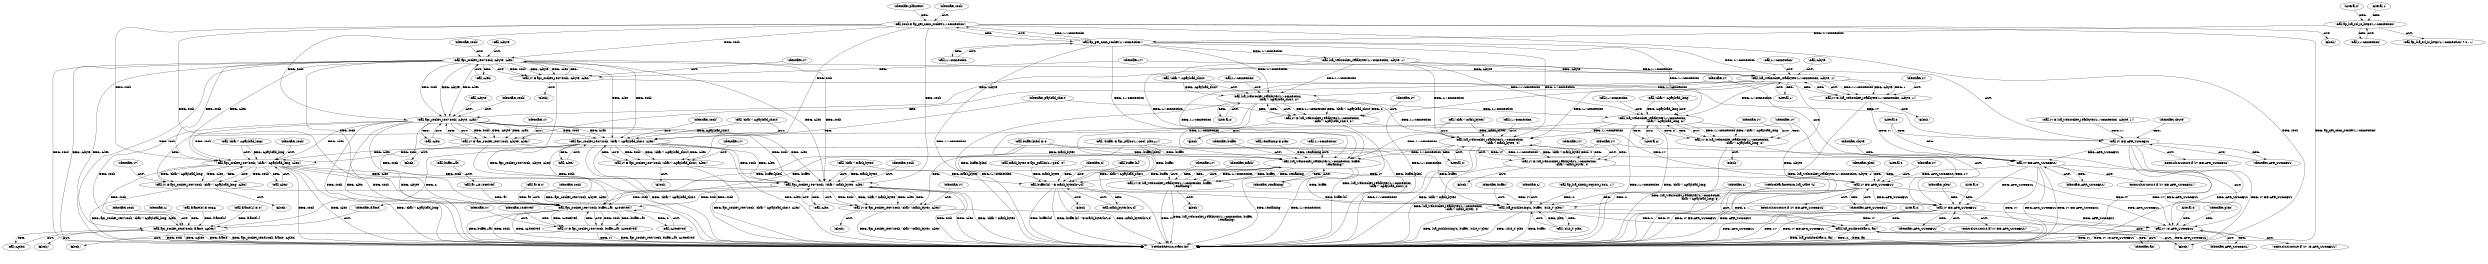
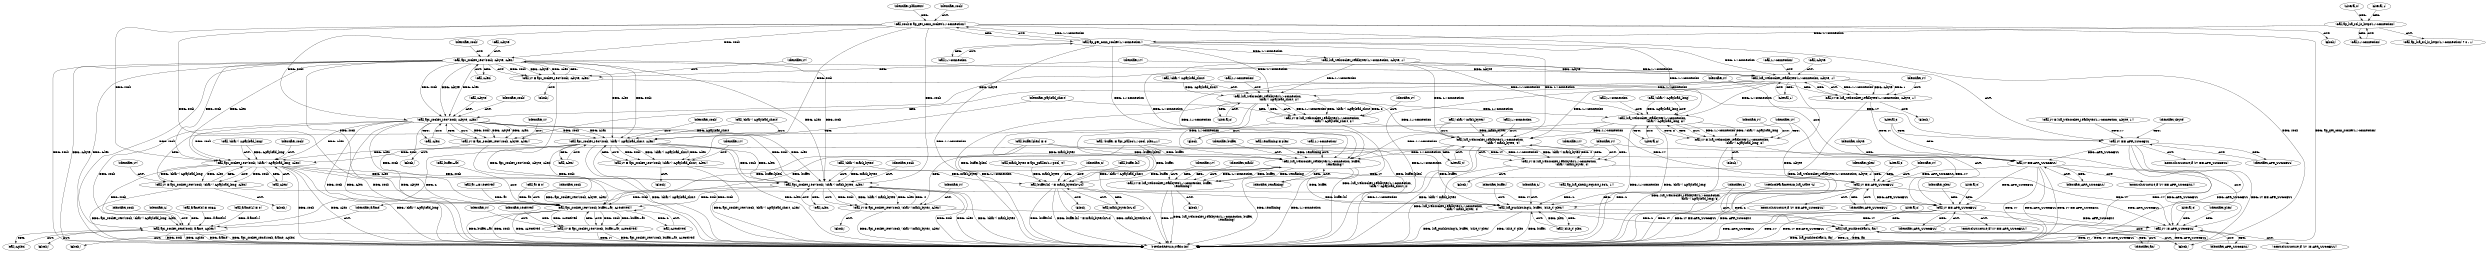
(463, 174) -> (509, 187)
(921, 197) -> (921, 197)
